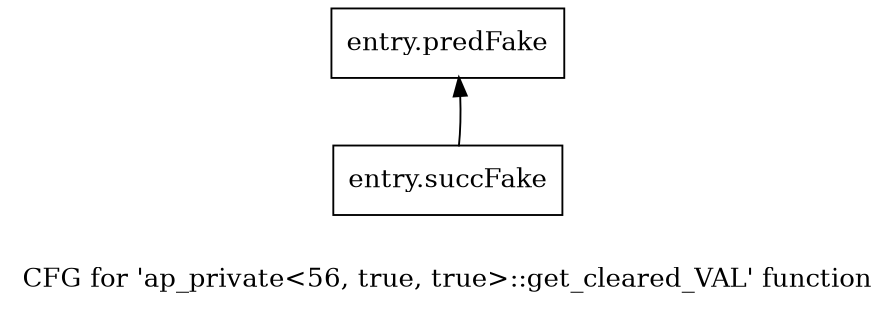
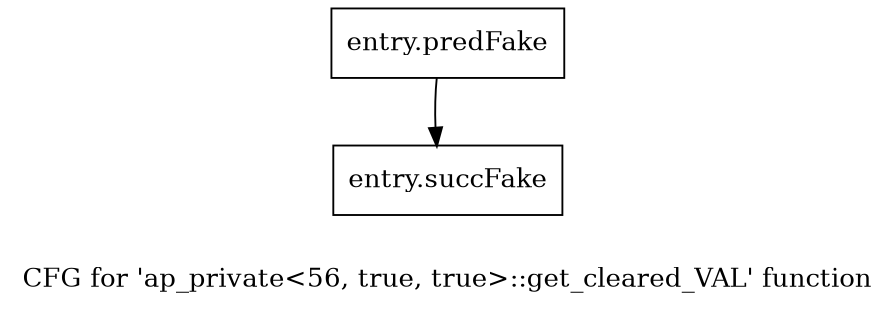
(460, 121) -> (435, 102)
